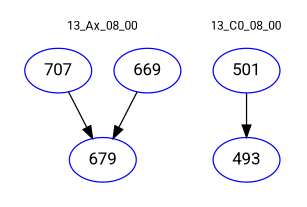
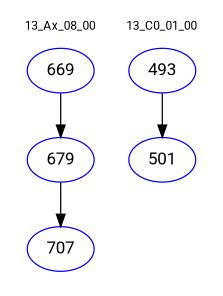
(247, 27) -> (162, 27)
(247, 109) -> (162, 109)
(78, 110) -> (61, 198)
